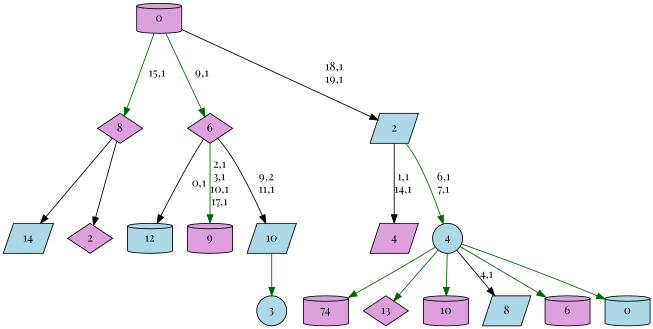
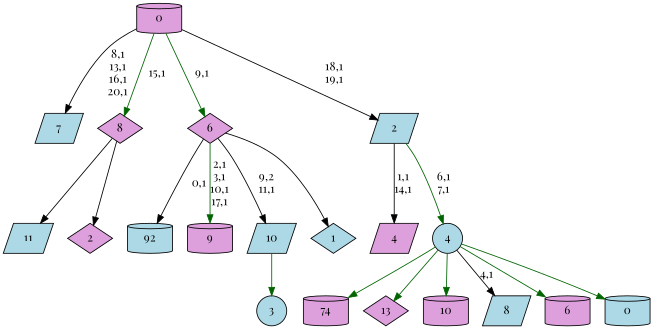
none -> (59, 128)
(28, 238) -> (28, 238)
(150, 238) -> (150, 238)
none -> (333, 238)
